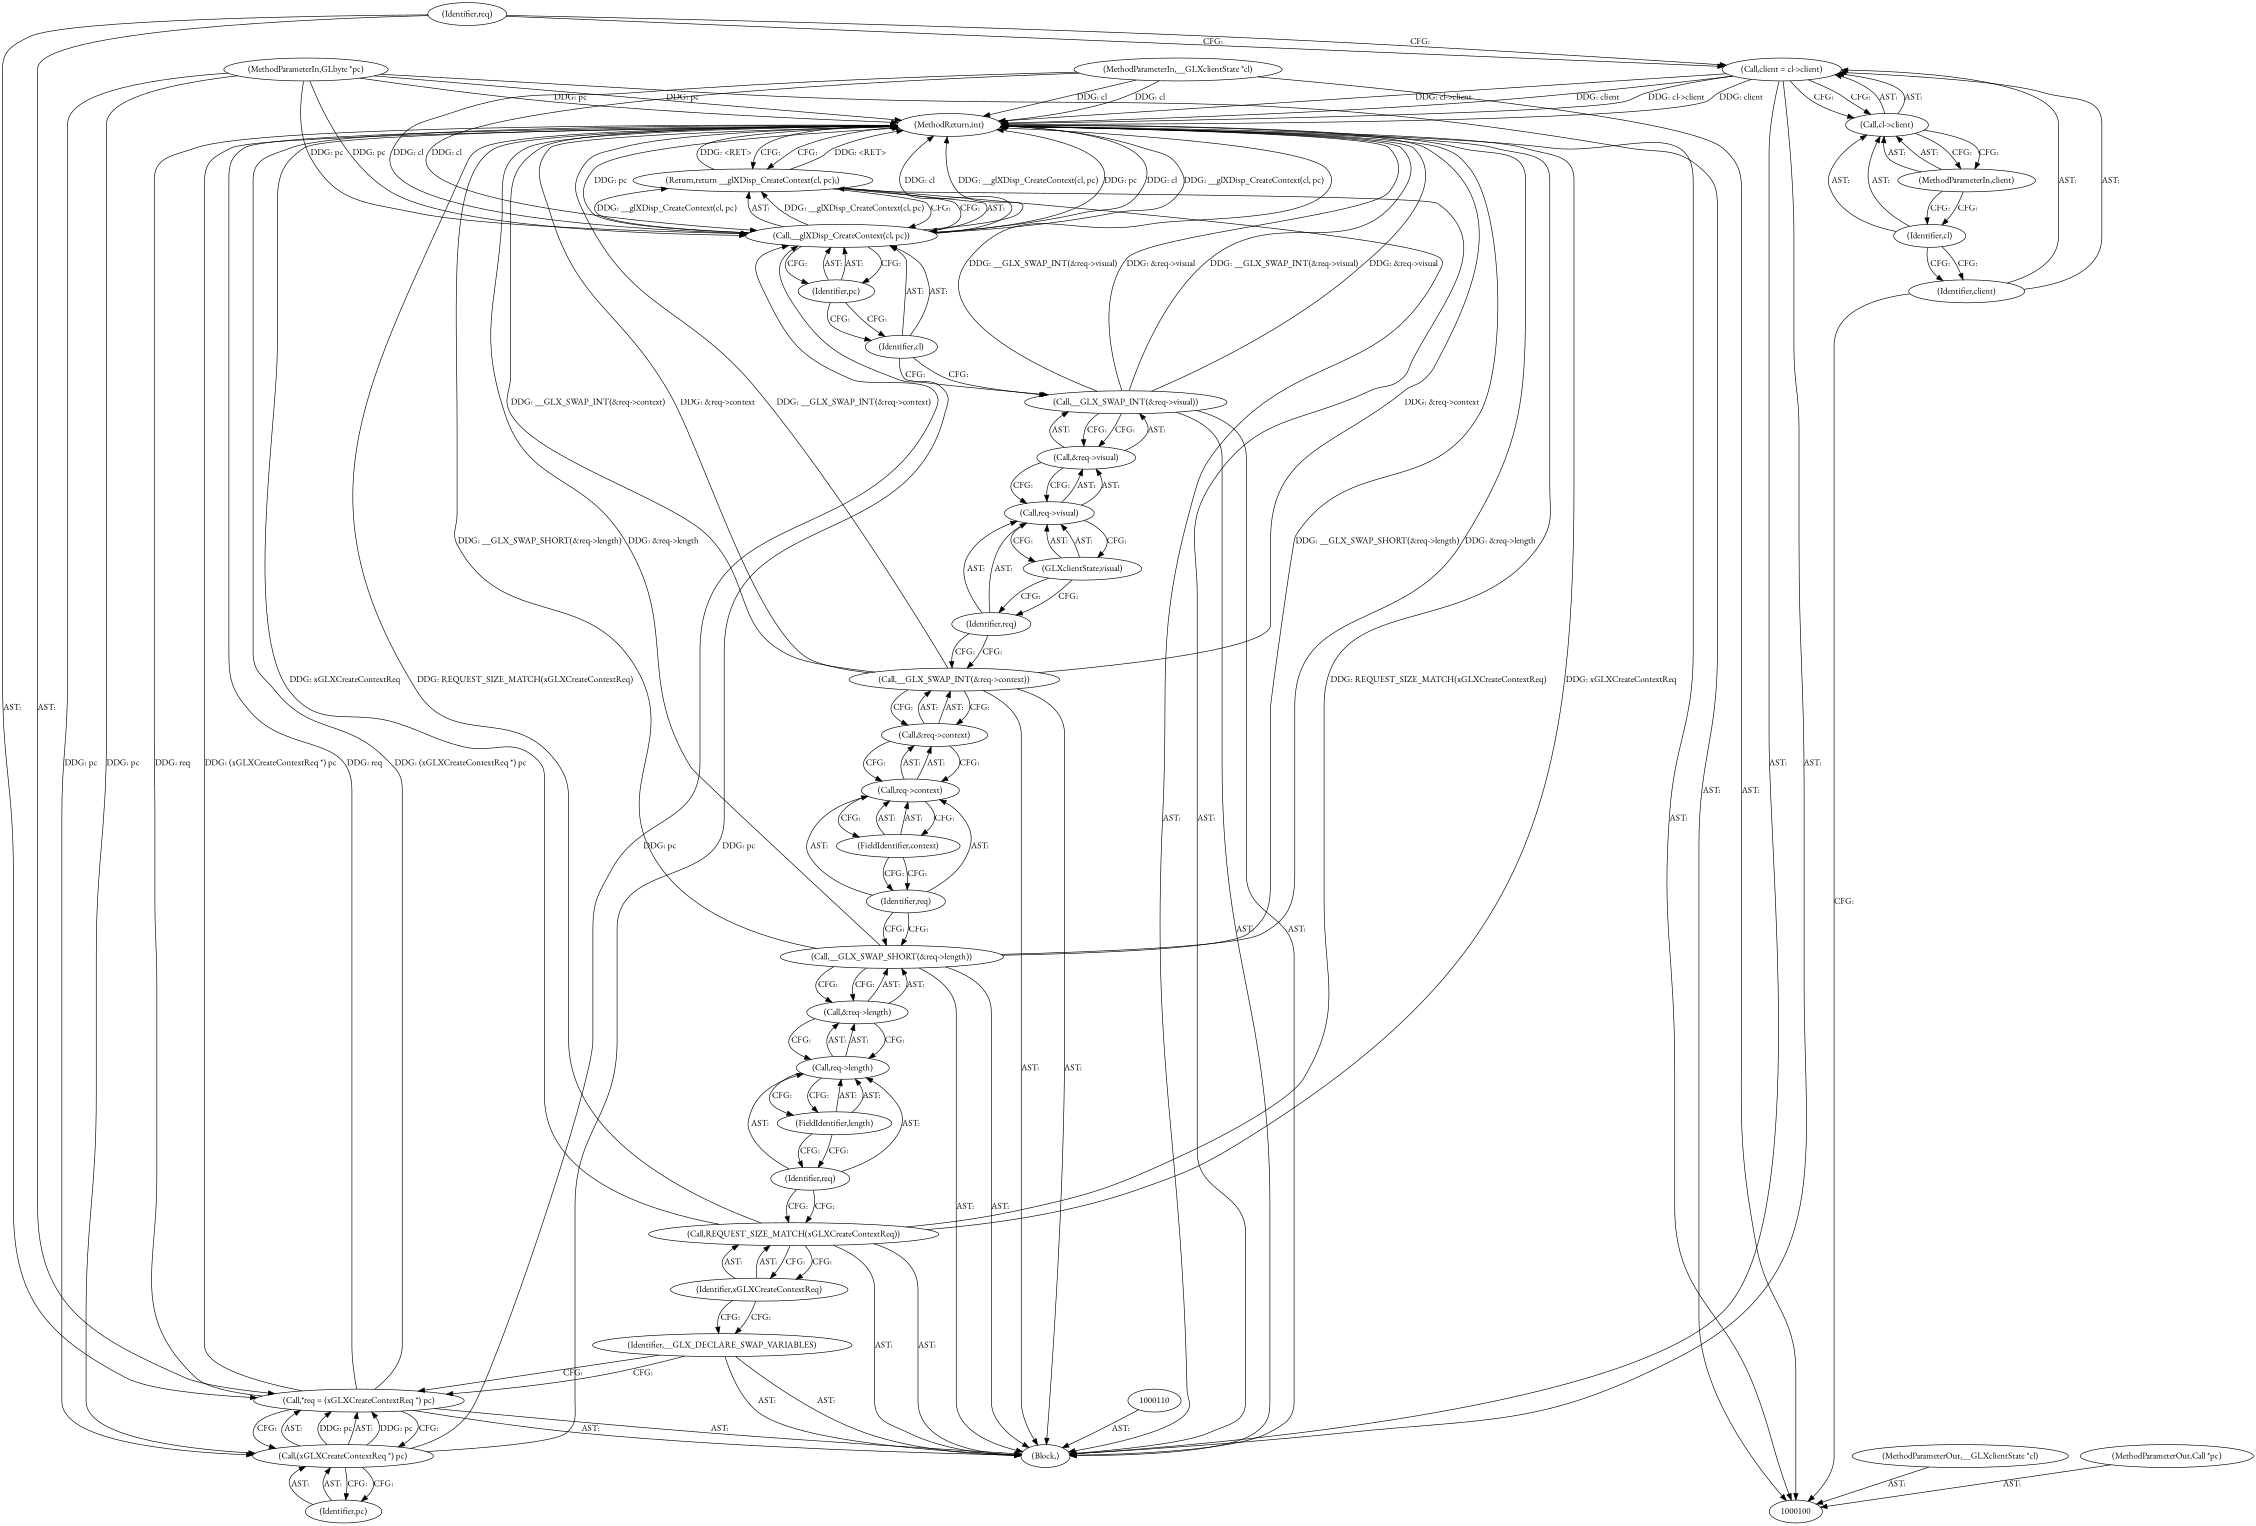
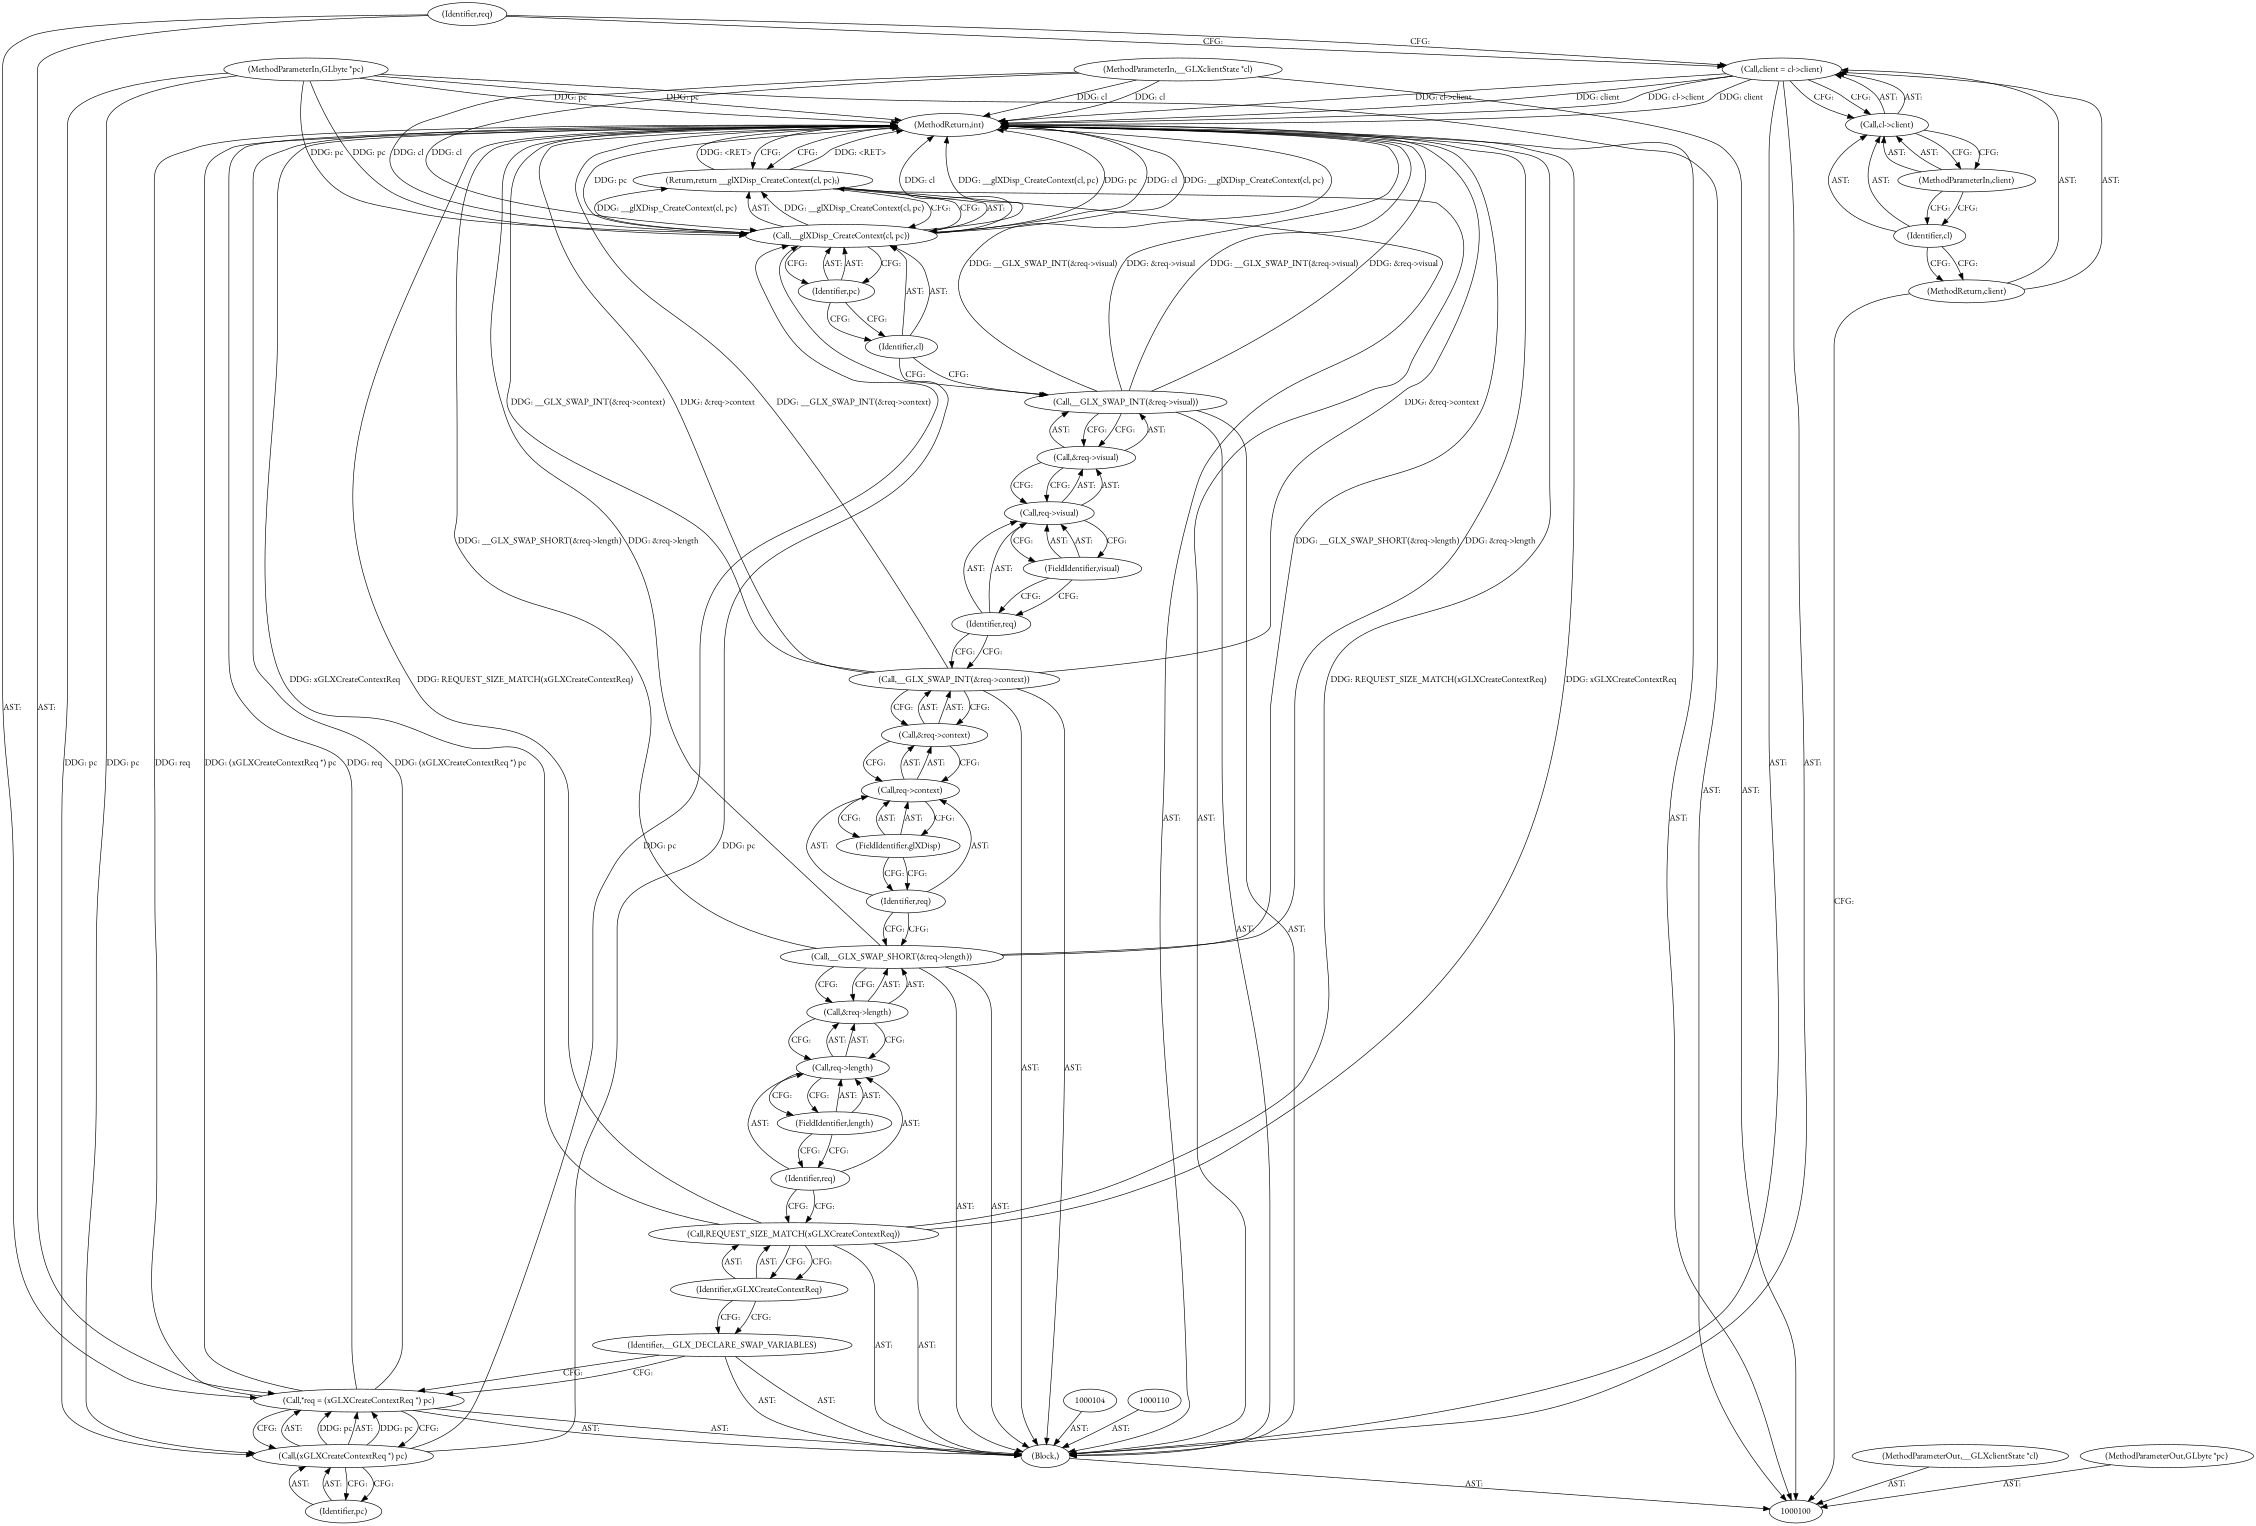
(1967, 291) -> (1967, 291)
(1082, 569) -> (1082, 569)
(898, 846) -> (898, 846)
none -> (1090, 1401)
(2167, 1456) -> (2167, 1456)
none -> (1417, 1483)
